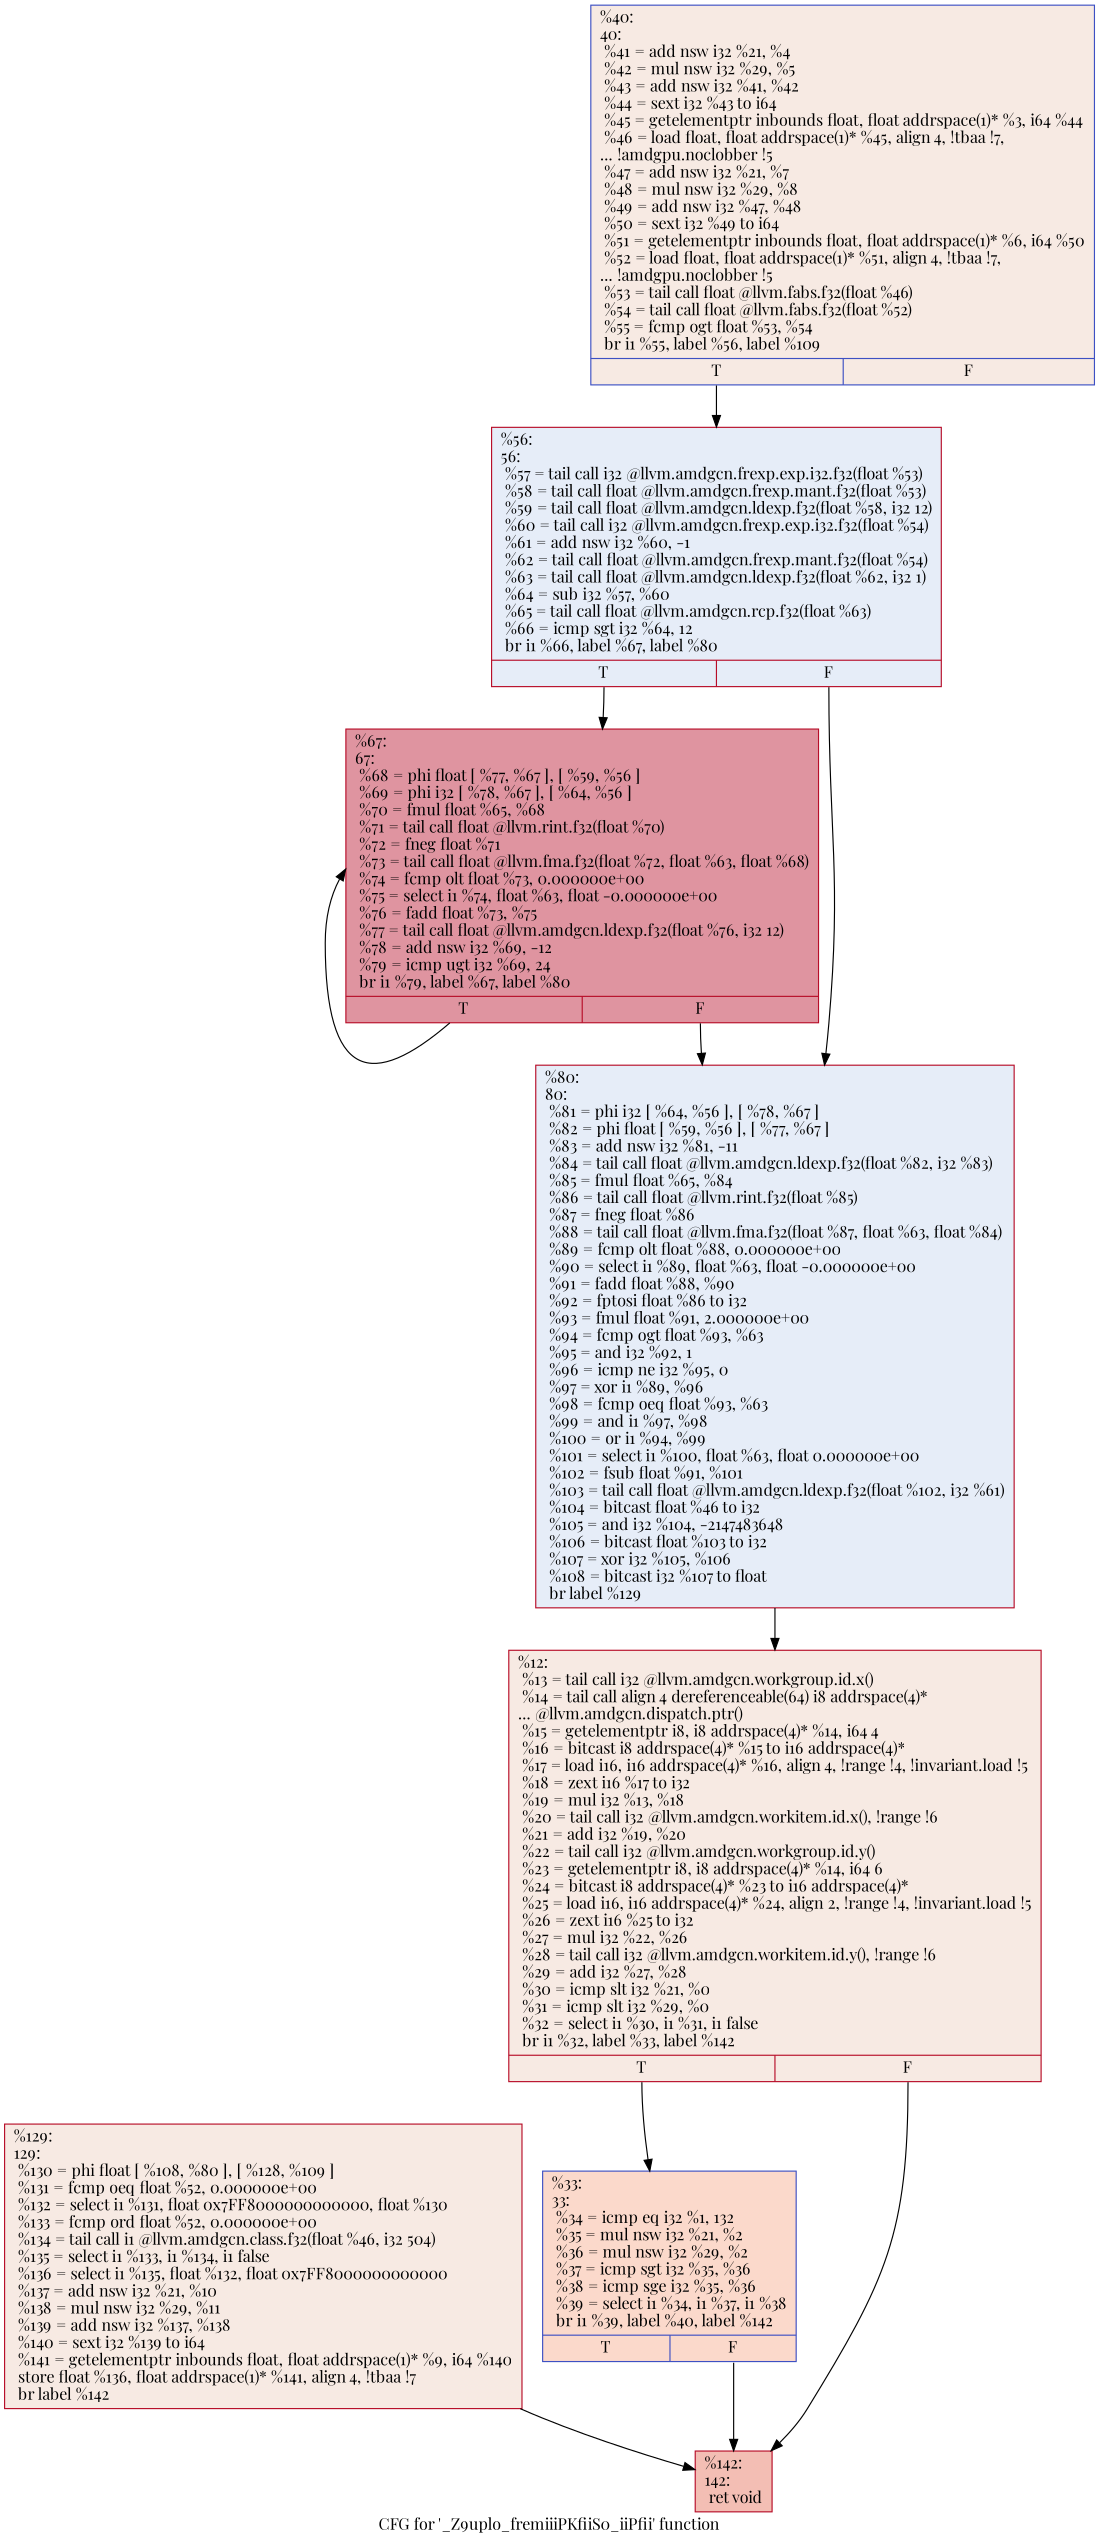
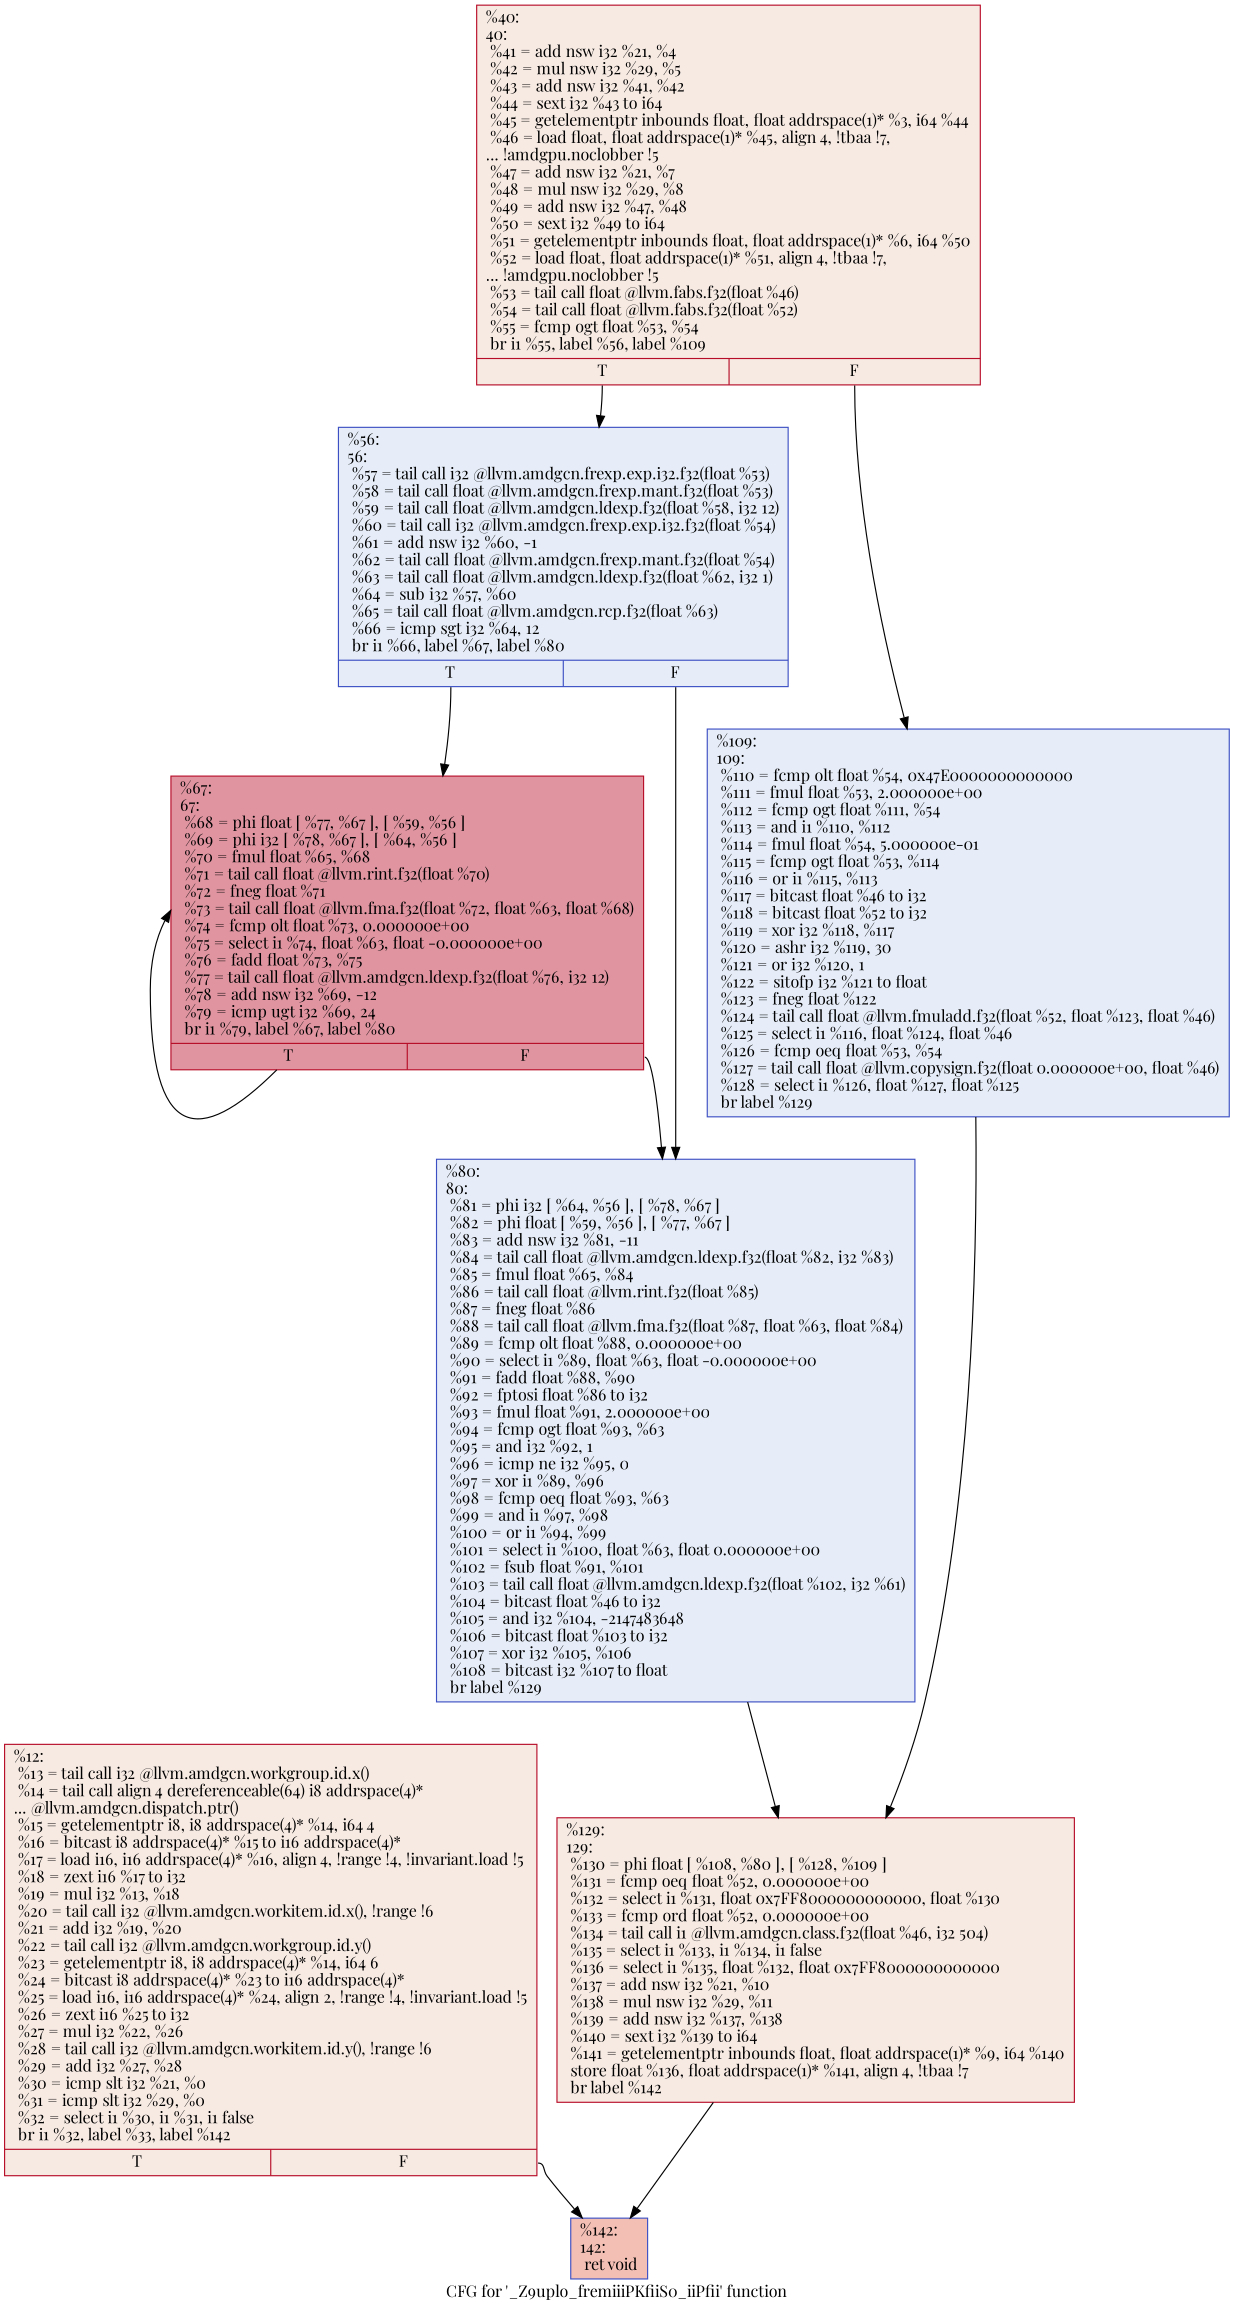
(843, 195) -> (728, 195)
(716, 557) -> (563, 557)
none -> (968, 923)
(775, 1337) -> (676, 1431)
(775, 1623) -> (761, 1754)
(669, 2266) -> none
(734, 2481) -> (609, 2249)
